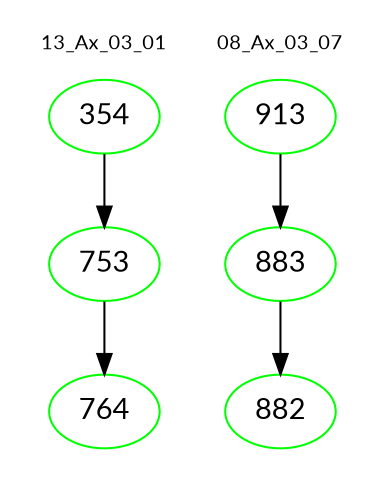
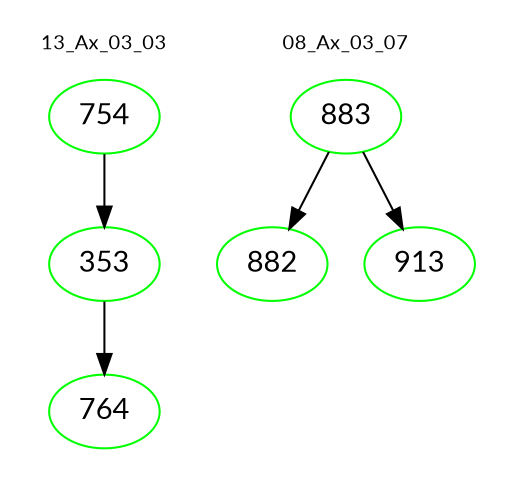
(104, 44) -> (104, 44)
(104, 117) -> (104, 117)
(280, 180) -> (378, 181)
(104, 264) -> (104, 264)
